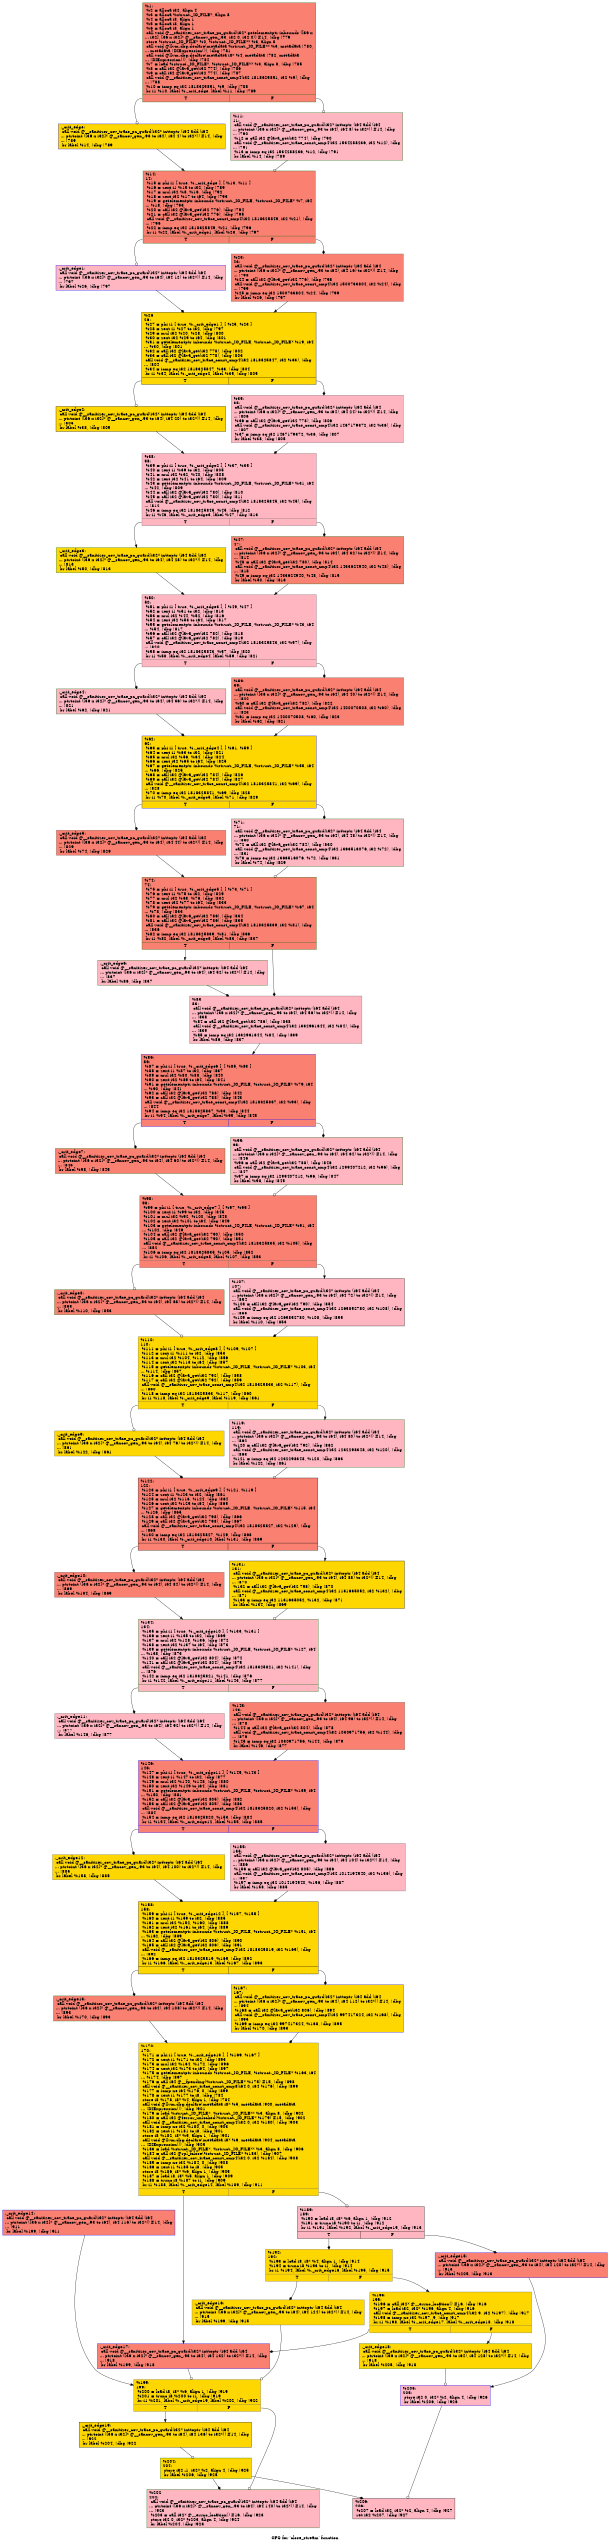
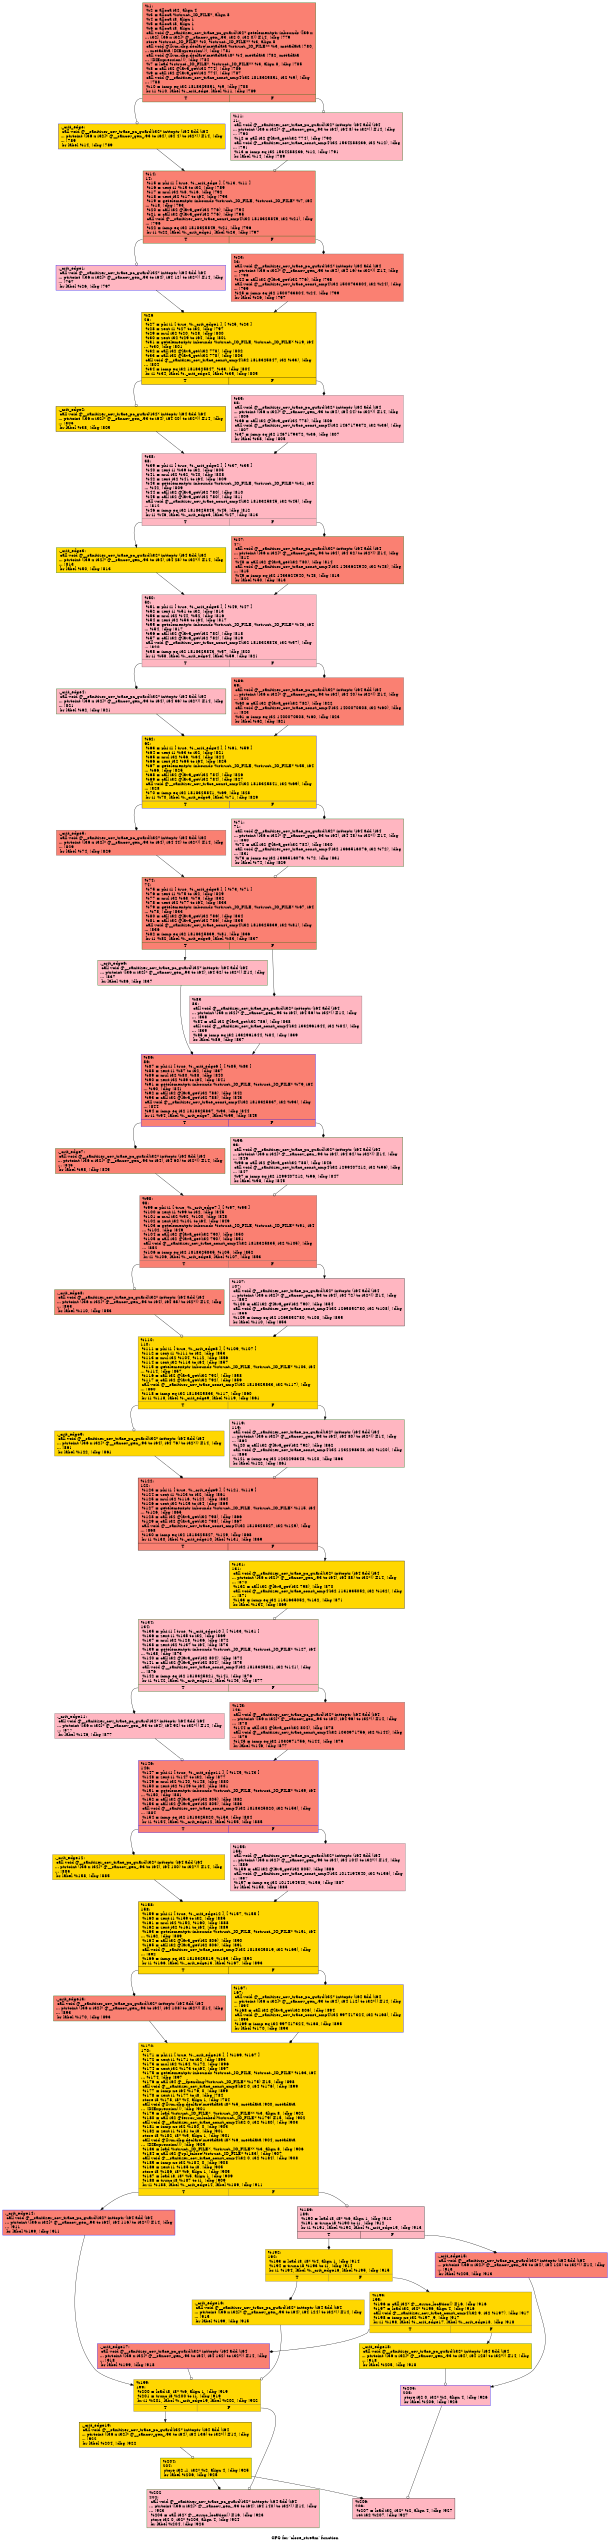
(216, 990) -> (181, 1019)
(139, 1585) -> none
(168, 1749) -> (168, 1749)
(183, 2268) -> (119, 2197)
